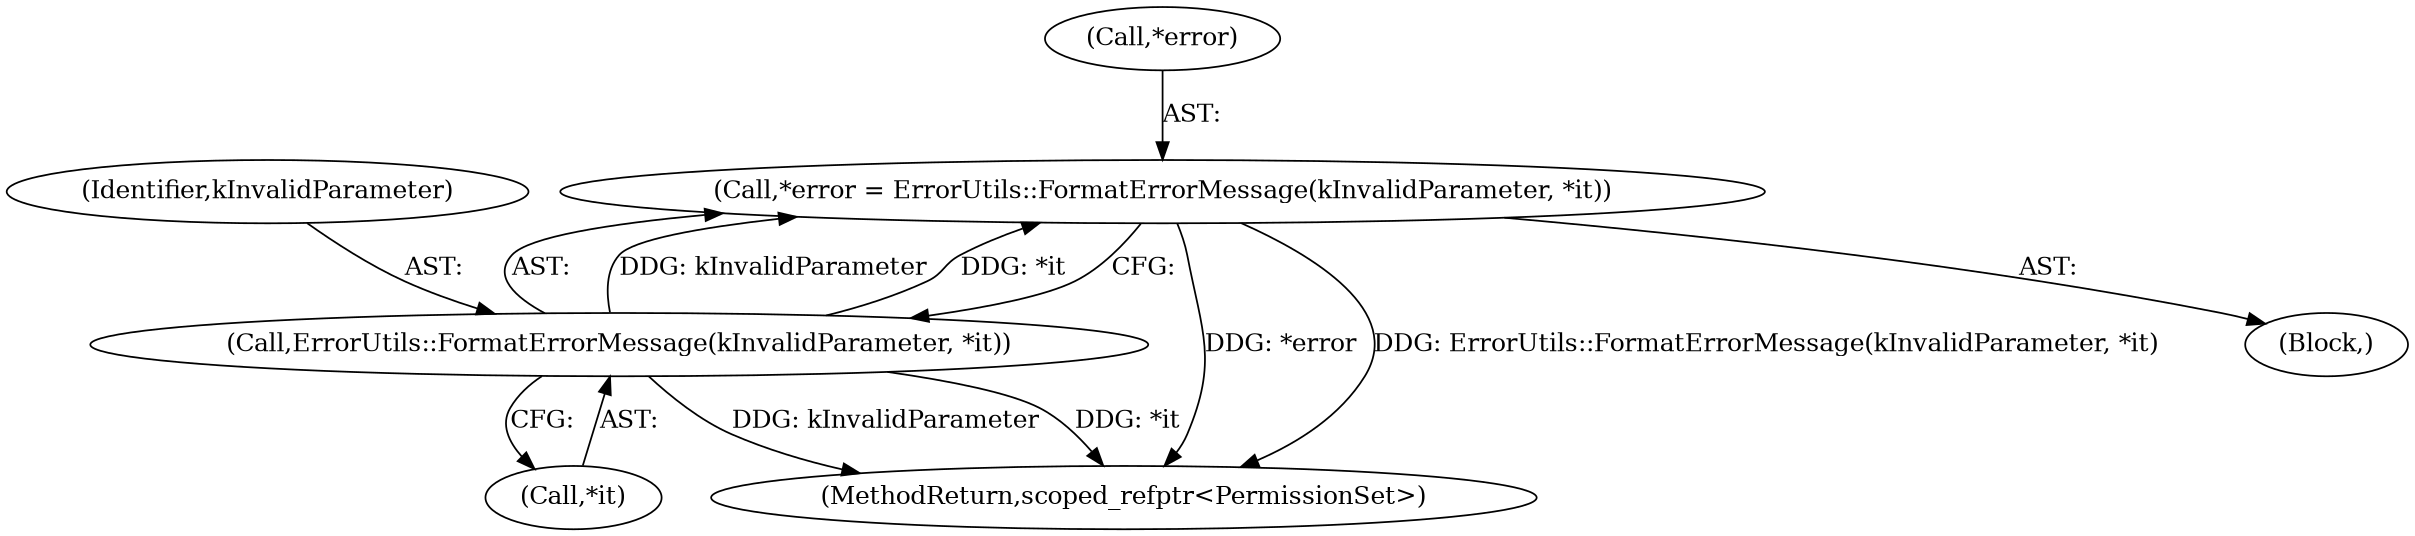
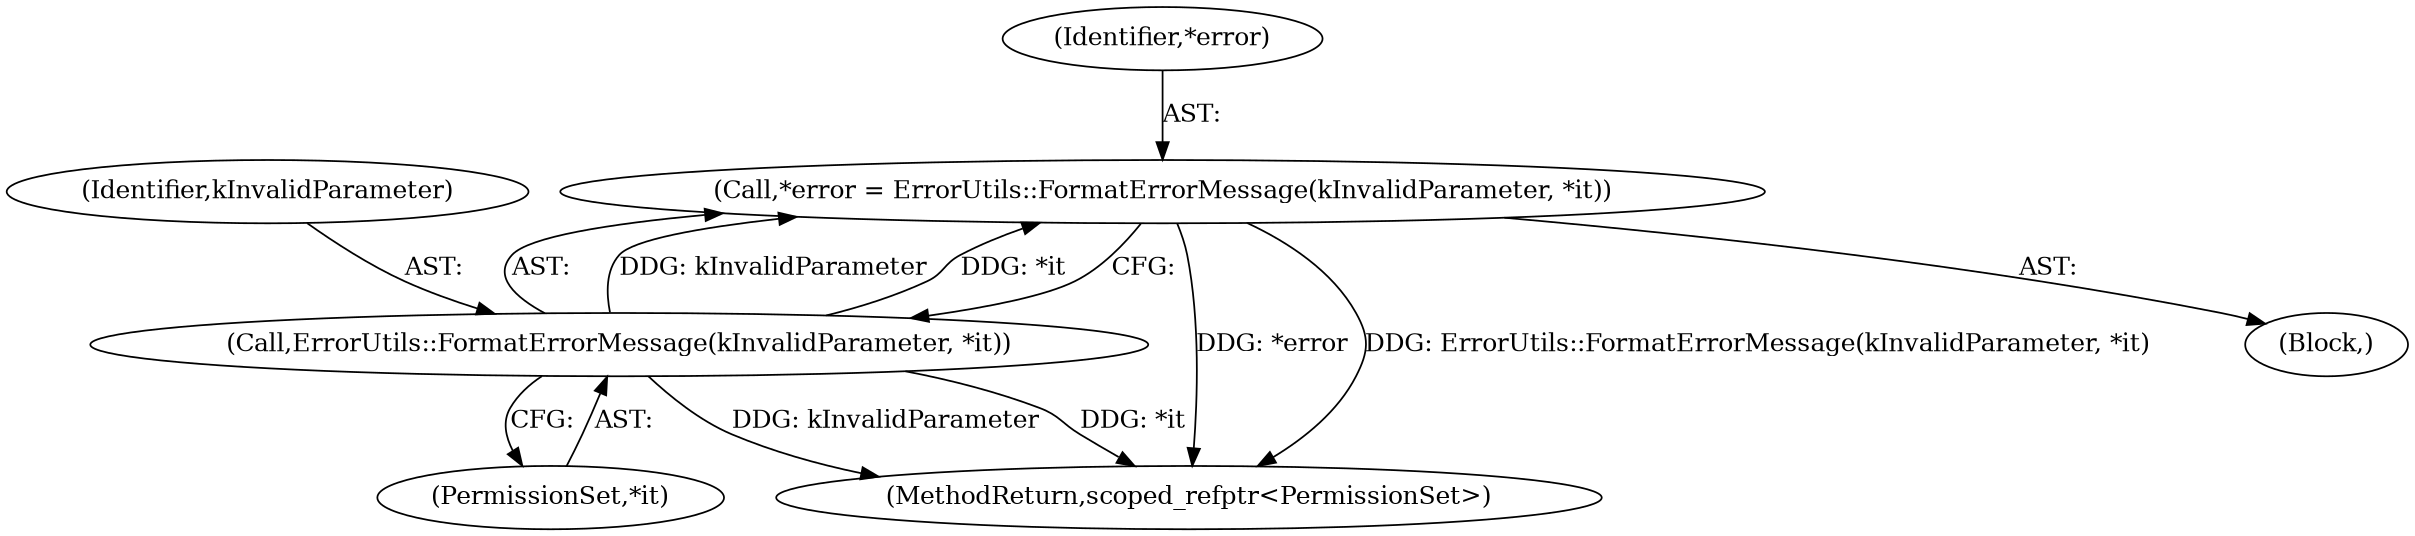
(1163, 39) -> (1163, 39)
(574, 498) -> (551, 498)
